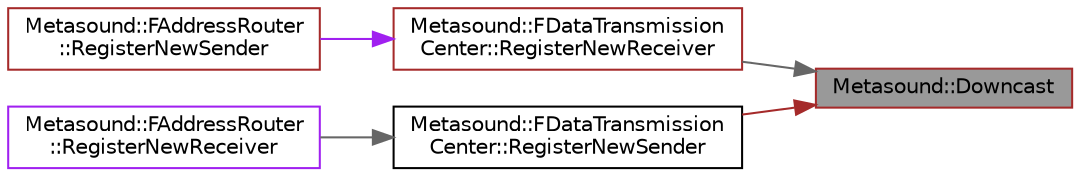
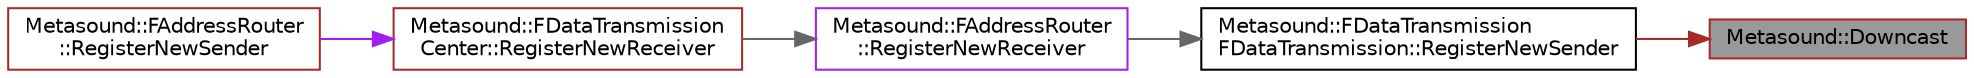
(768, 65) -> (769, 39)
(568, 137) -> (1419, 39)
